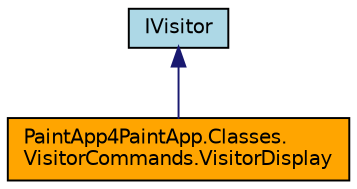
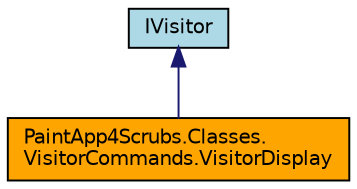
(179, 149) -> (179, 149)
